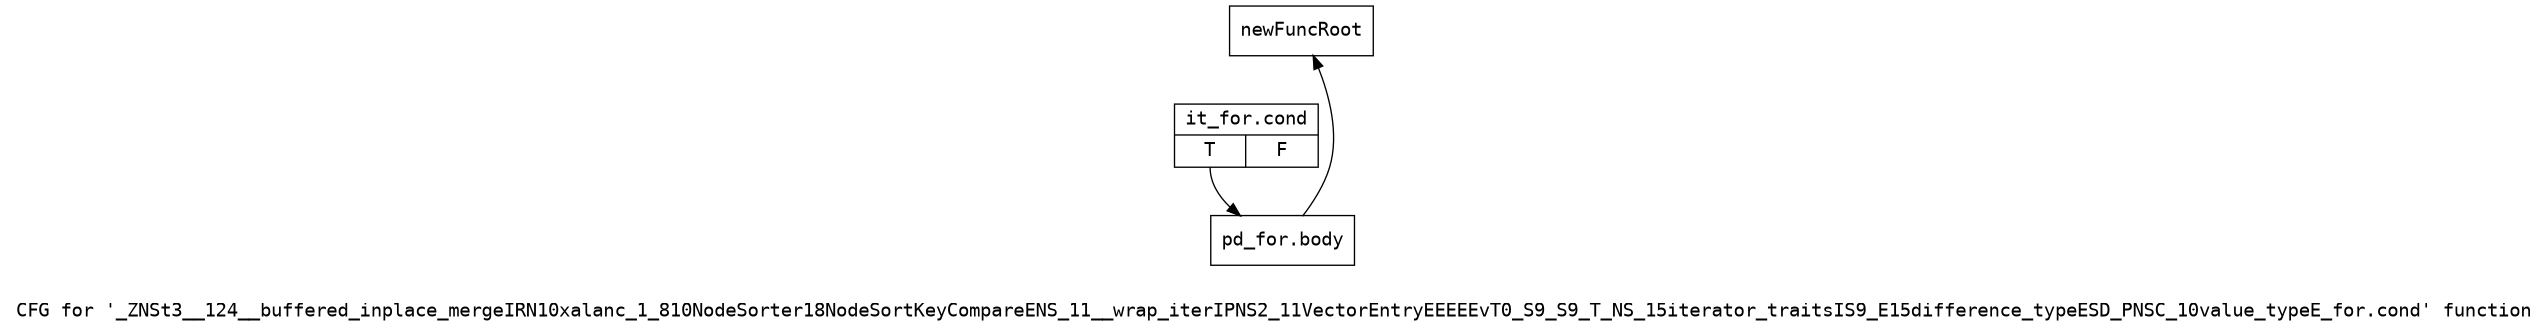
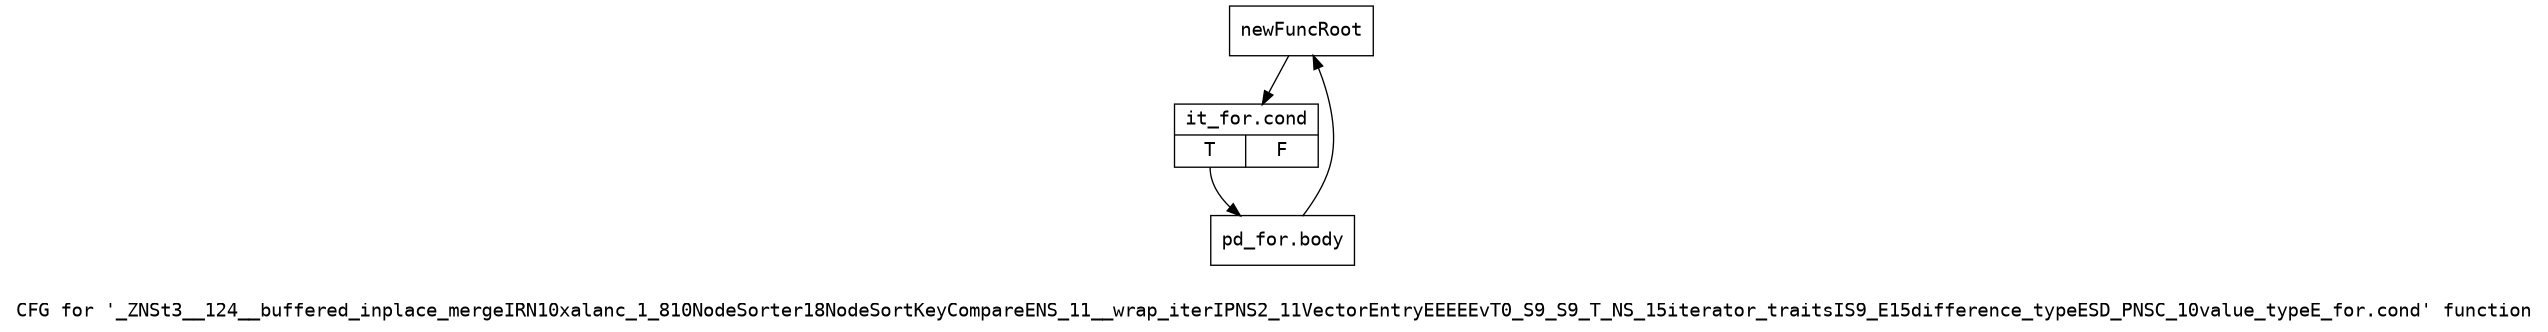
none -> (1279, 74)
